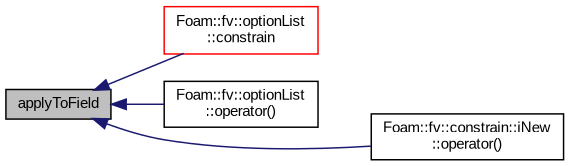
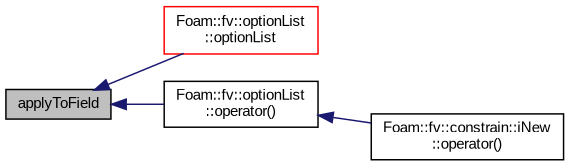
(241, 30) -> (241, 30)
(237, 147) -> (352, 120)
